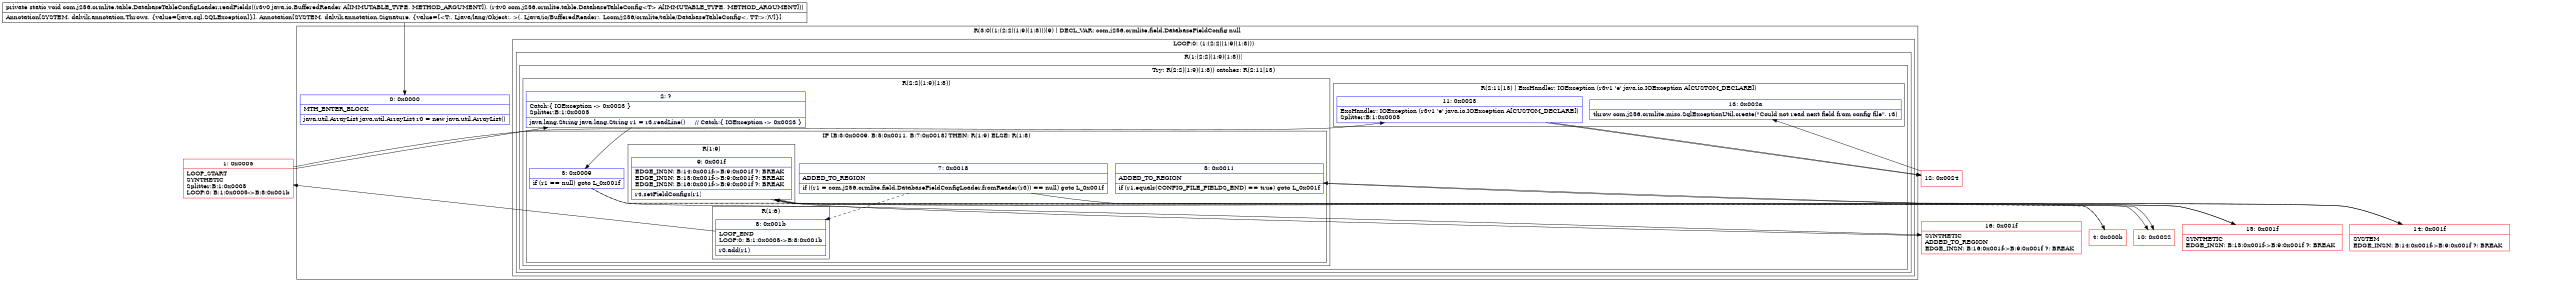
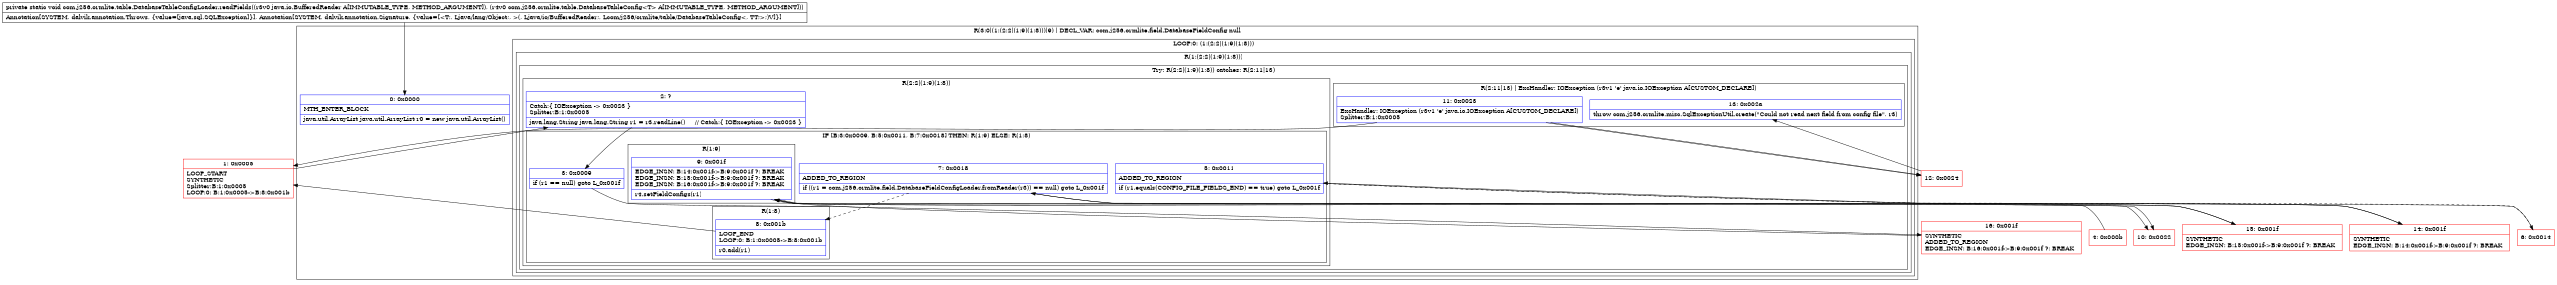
(835, 129) -> (809, 128)
(1350, 204) -> none
(771, 211) -> (771, 211)
none -> (2536, 238)
(2367, 239) -> (2372, 239)
